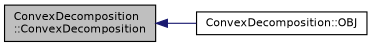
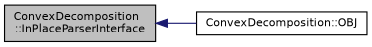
(80, 23) -> (80, 23)
